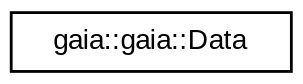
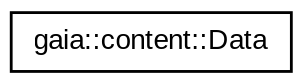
(151, 42) -> (151, 42)
